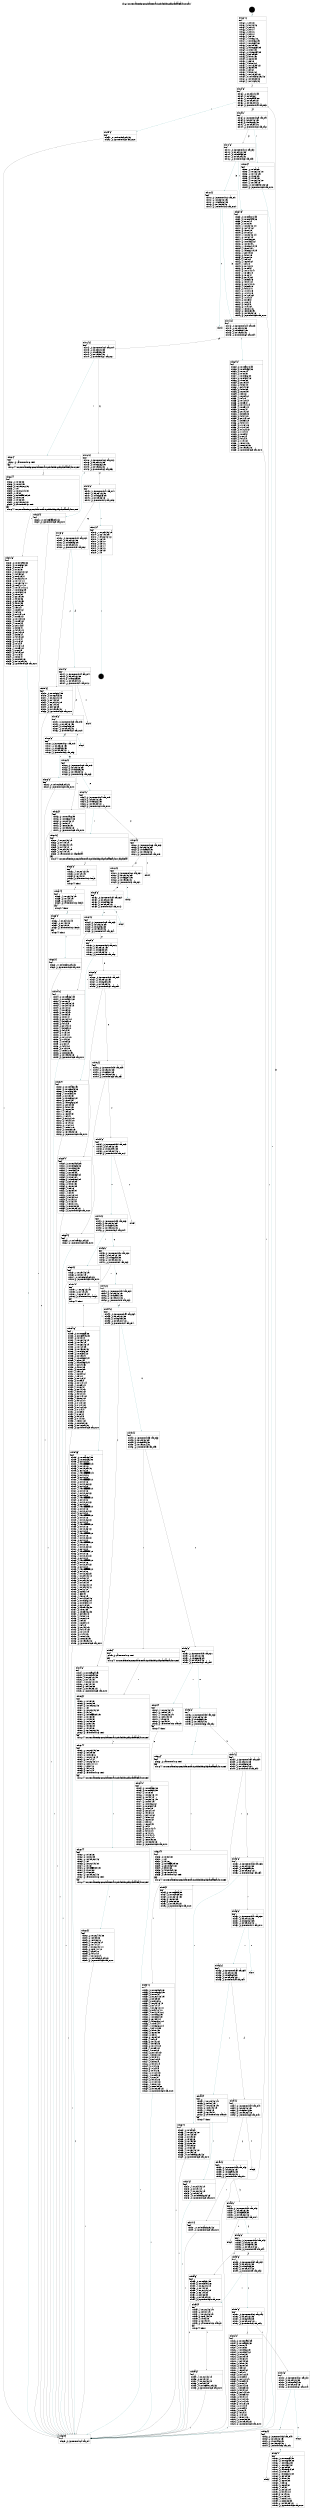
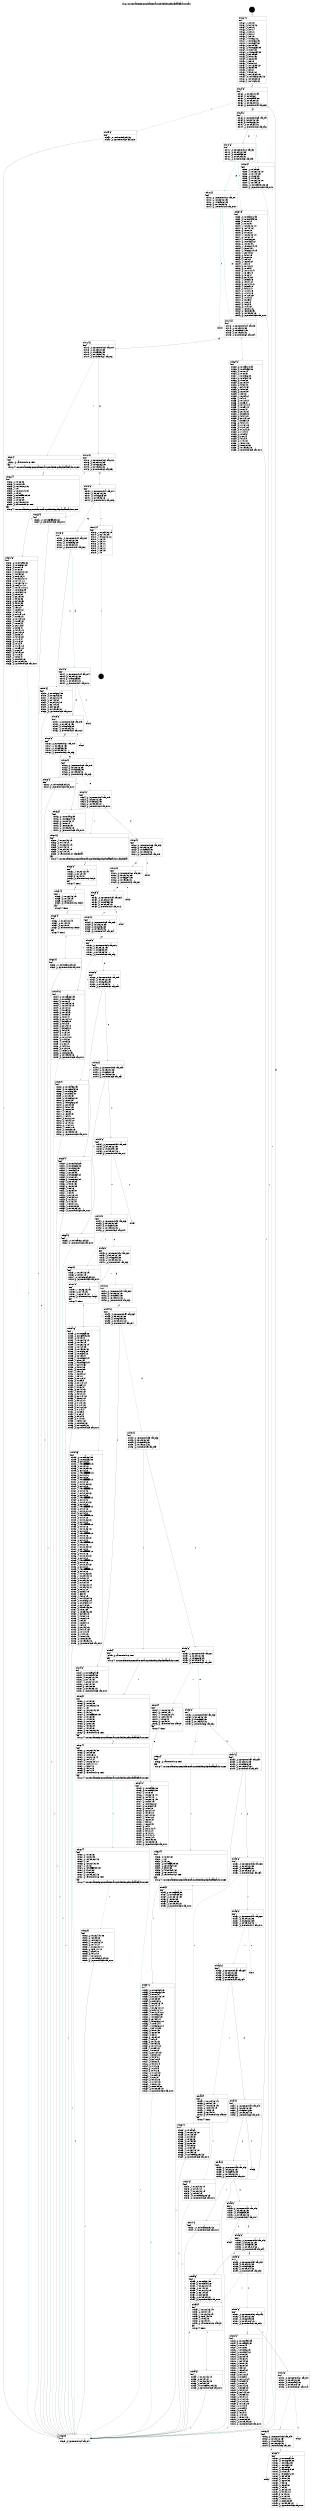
(248, 2253) -> (249, 2254)
